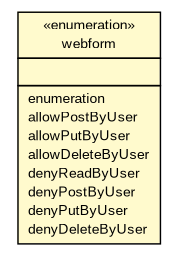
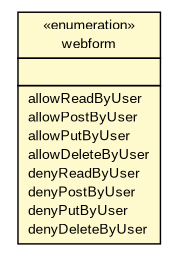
(67, 99) -> (85, 99)
